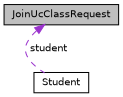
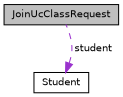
(26, 54) -> (72, 43)
